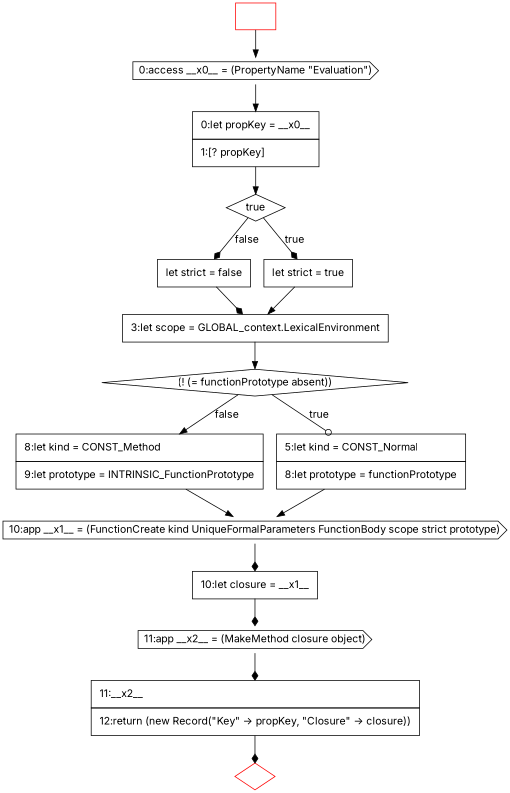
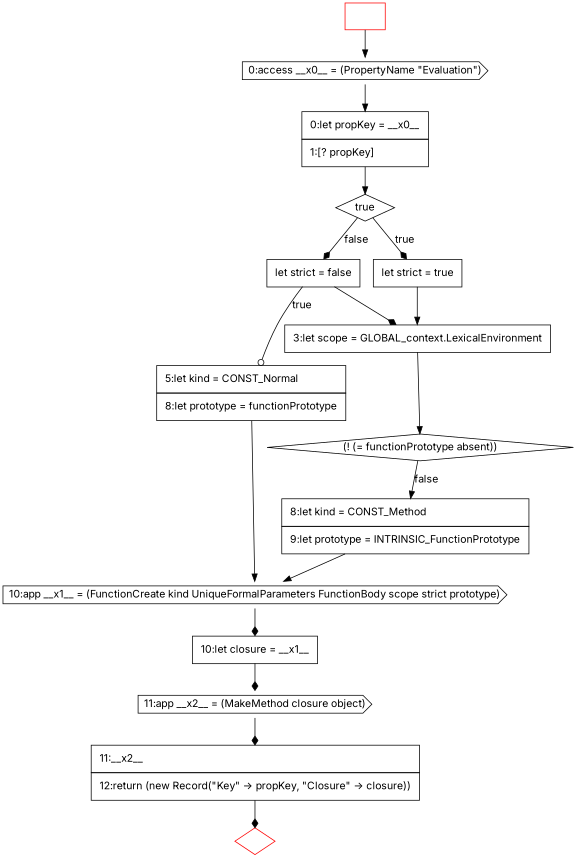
(299, 413) -> (279, 321)
